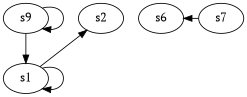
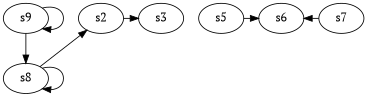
none -> (161, 18)
none -> (221, 18)
(26, 78) -> (26, 78)
